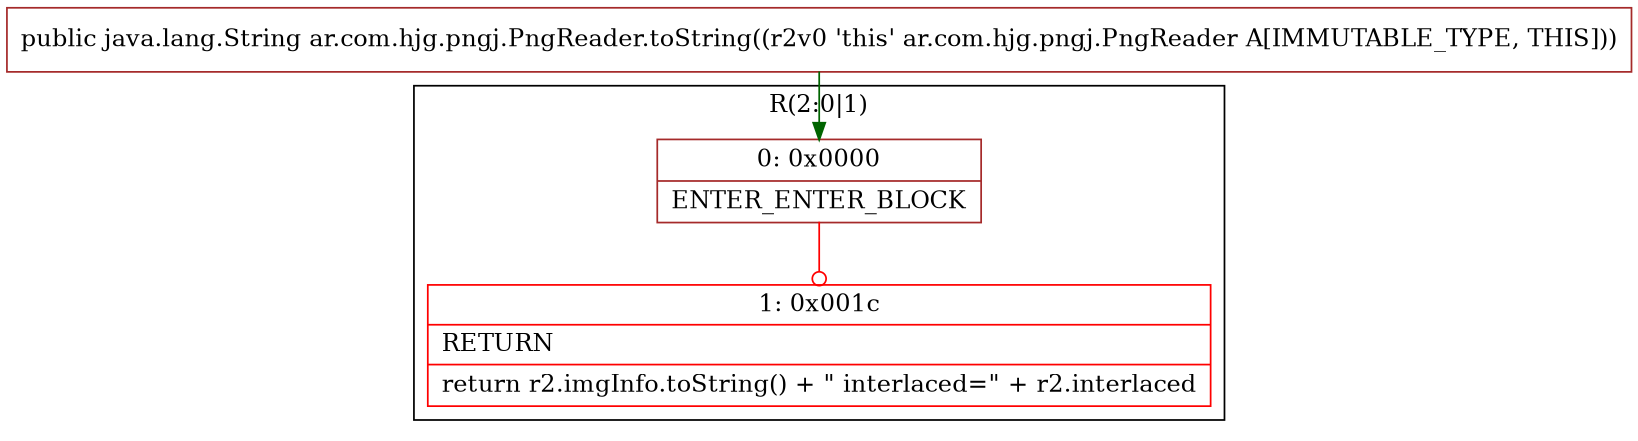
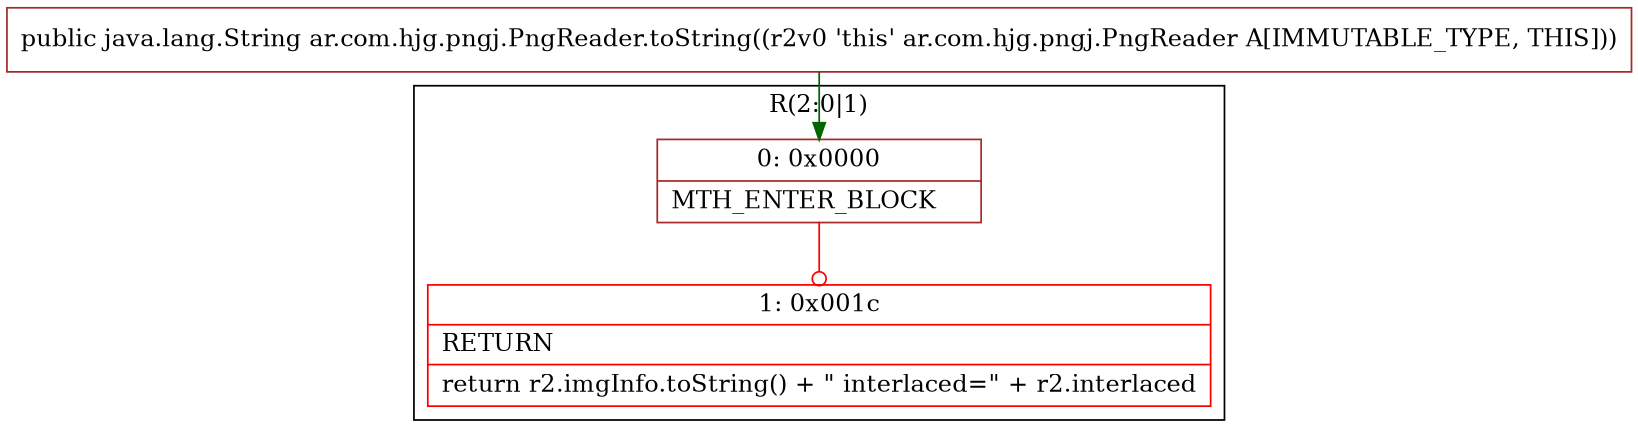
(819, 201) -> (804, 201)
